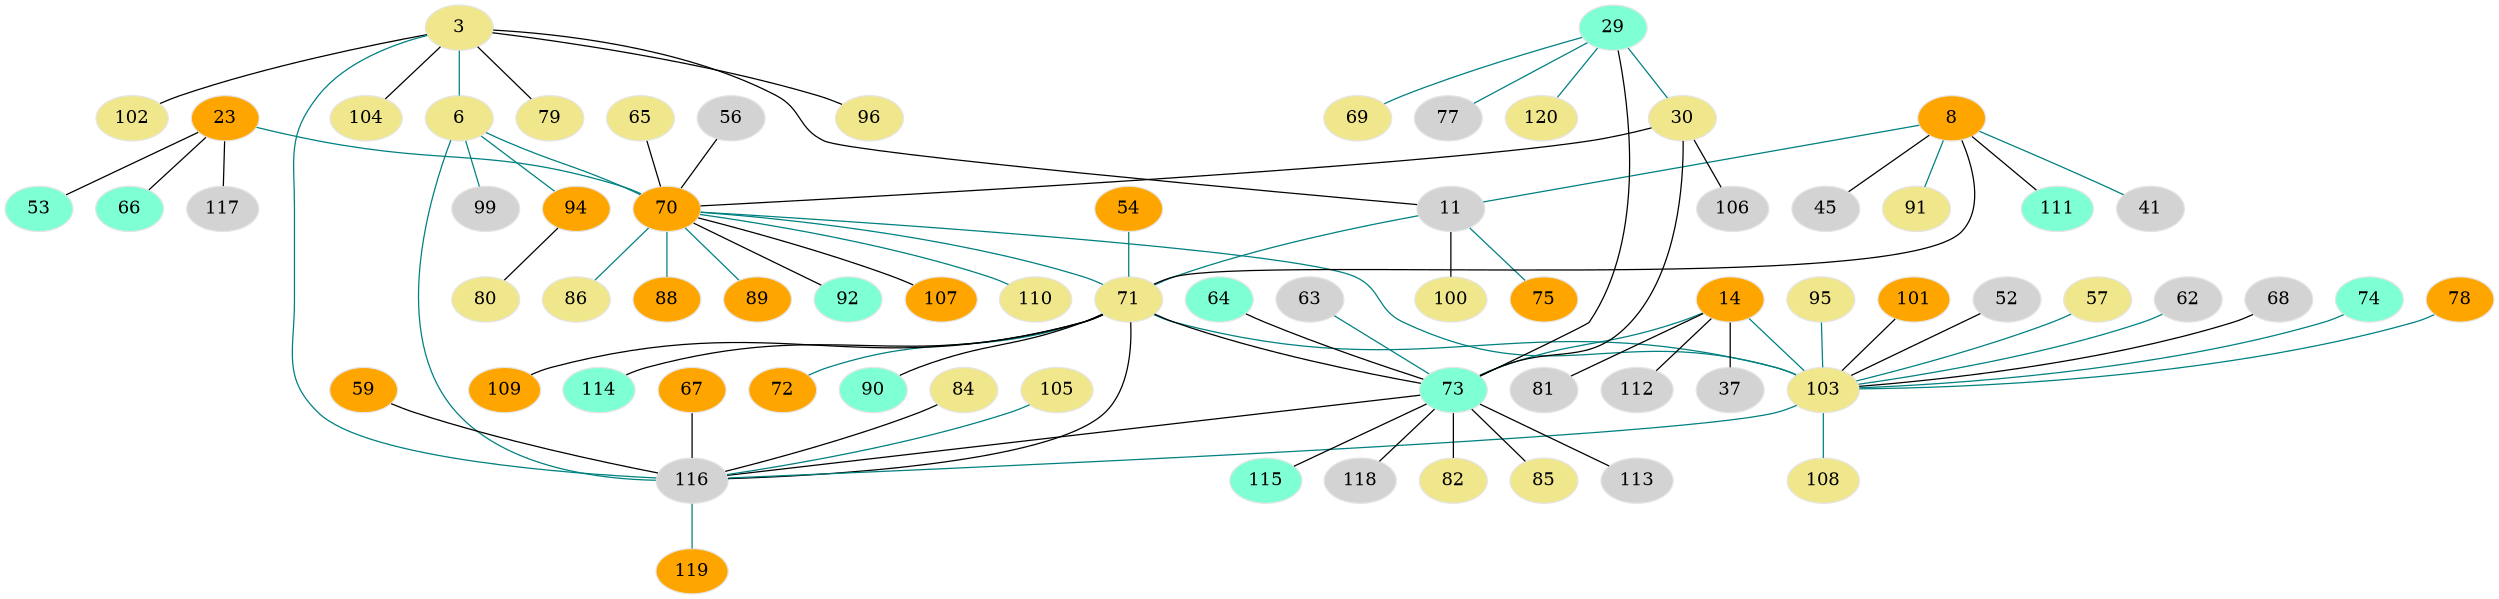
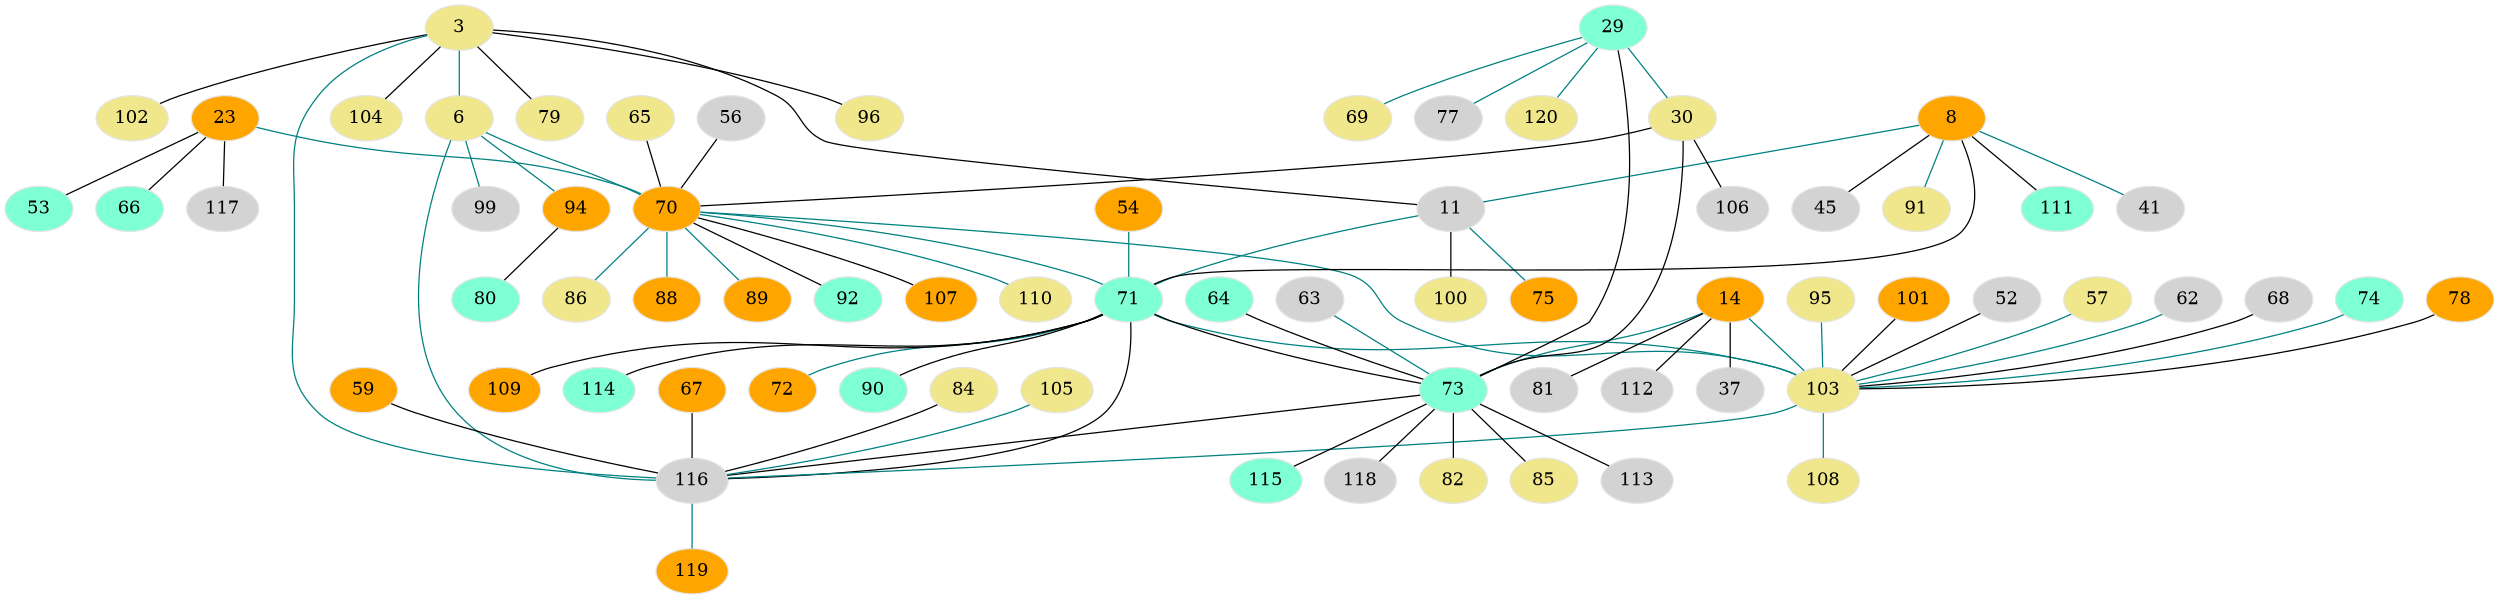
(486, 299) -> (486, 299)
(1129, 299) -> (1129, 299)
(2150, 371) -> (2150, 371)
